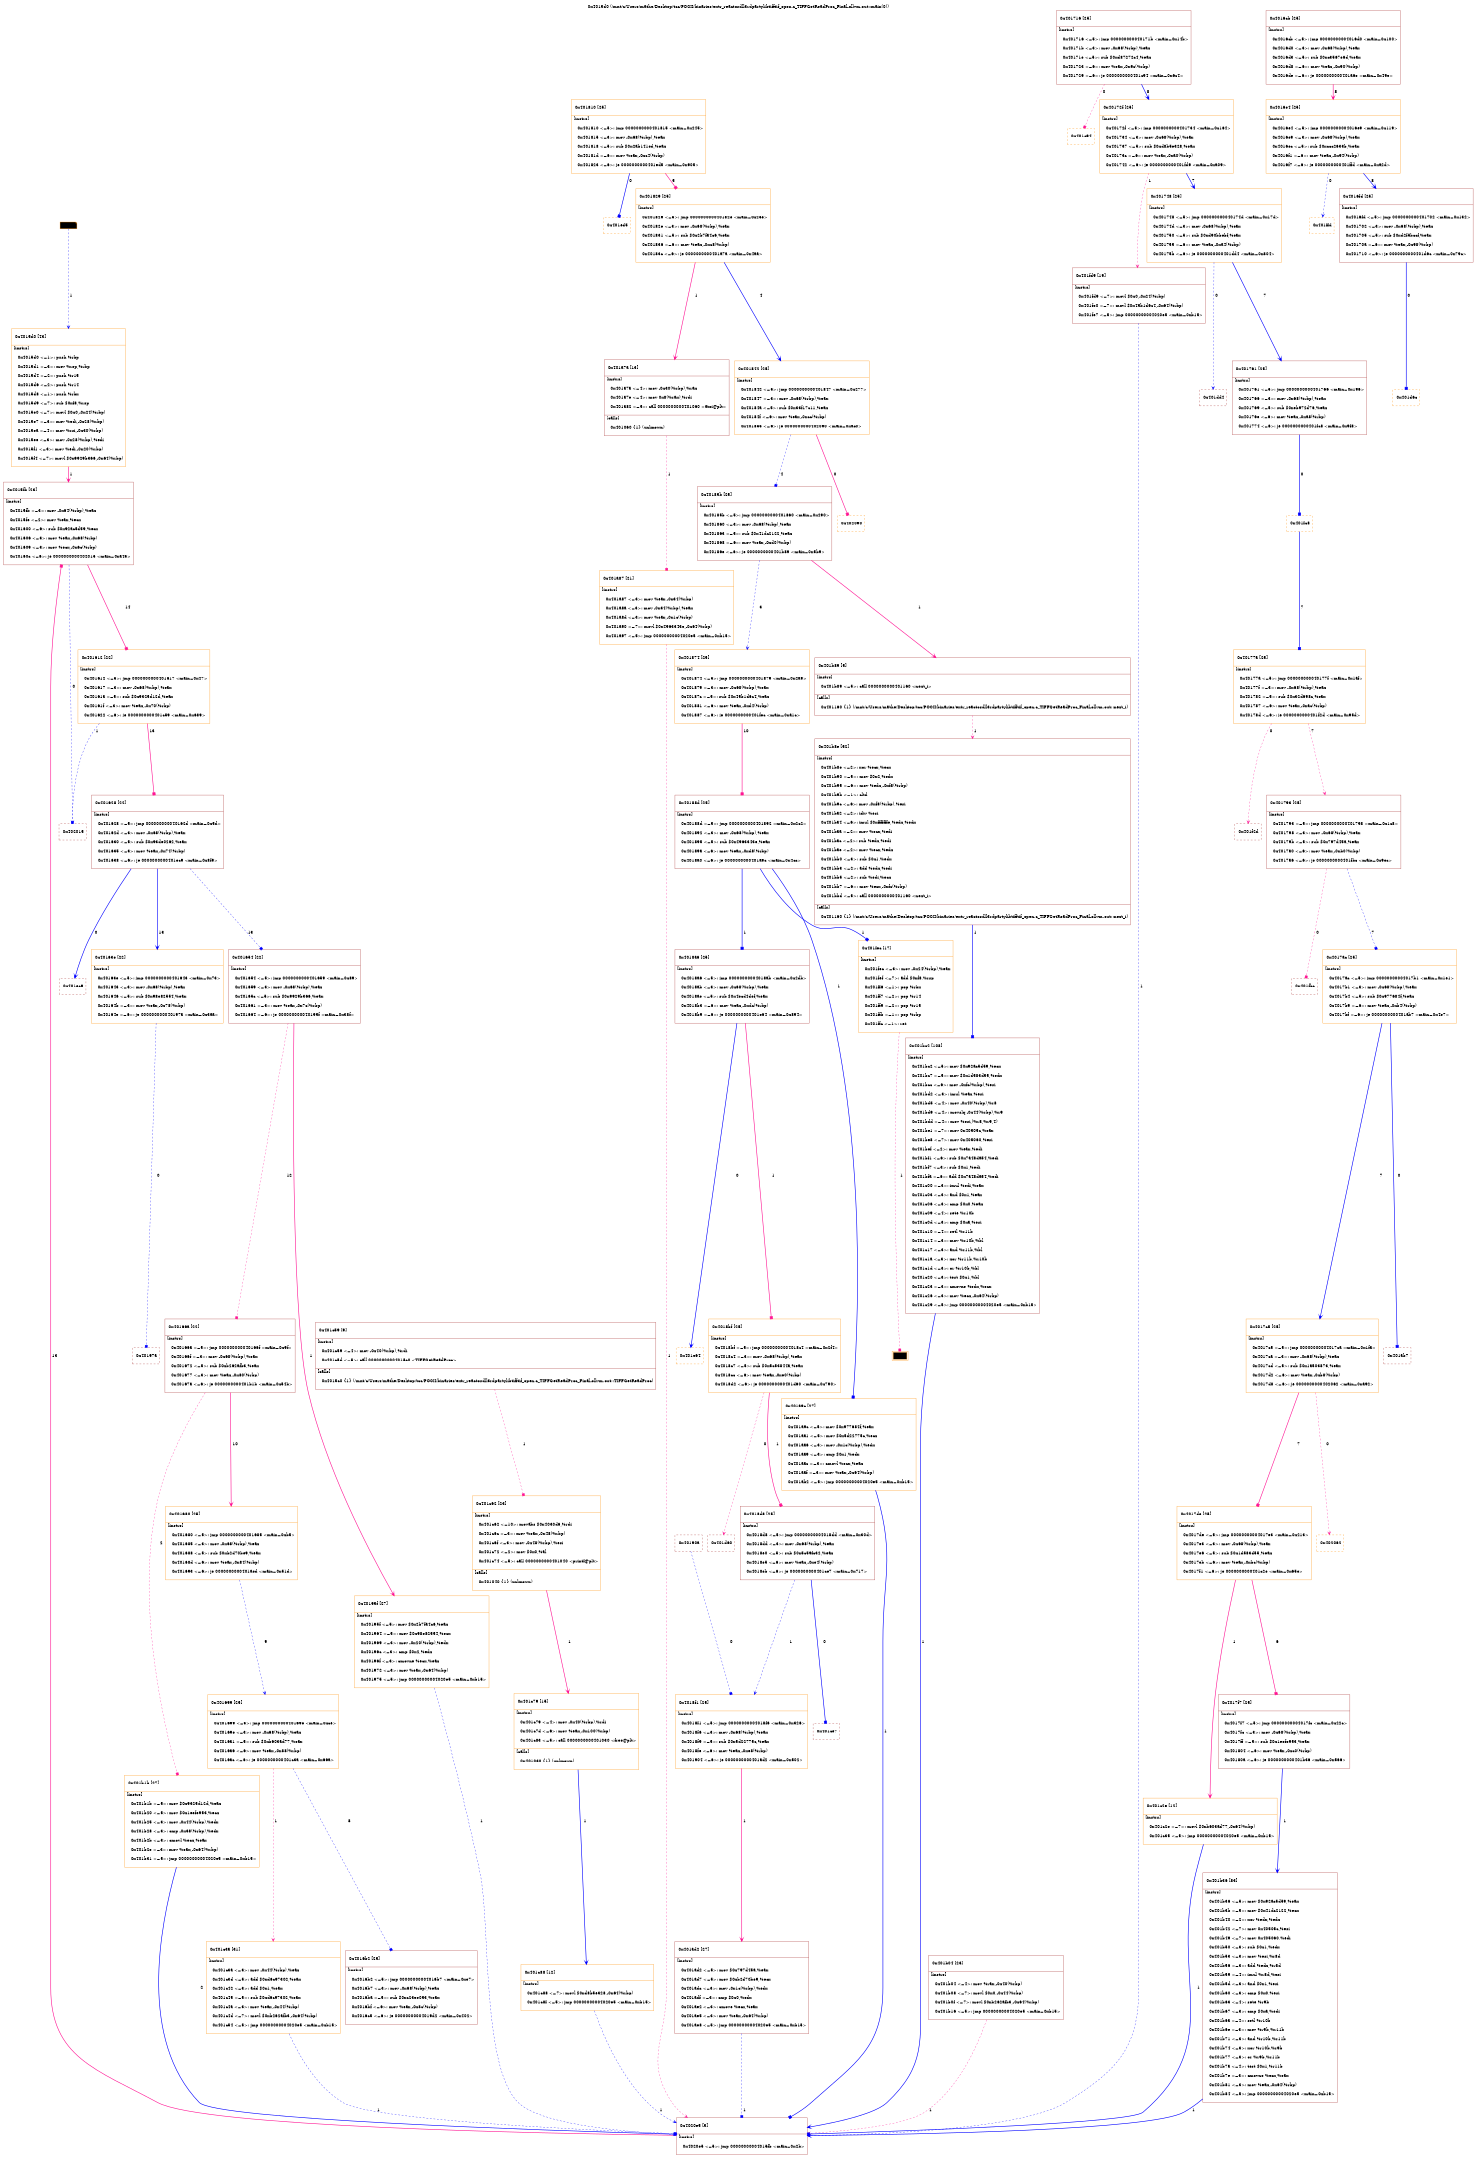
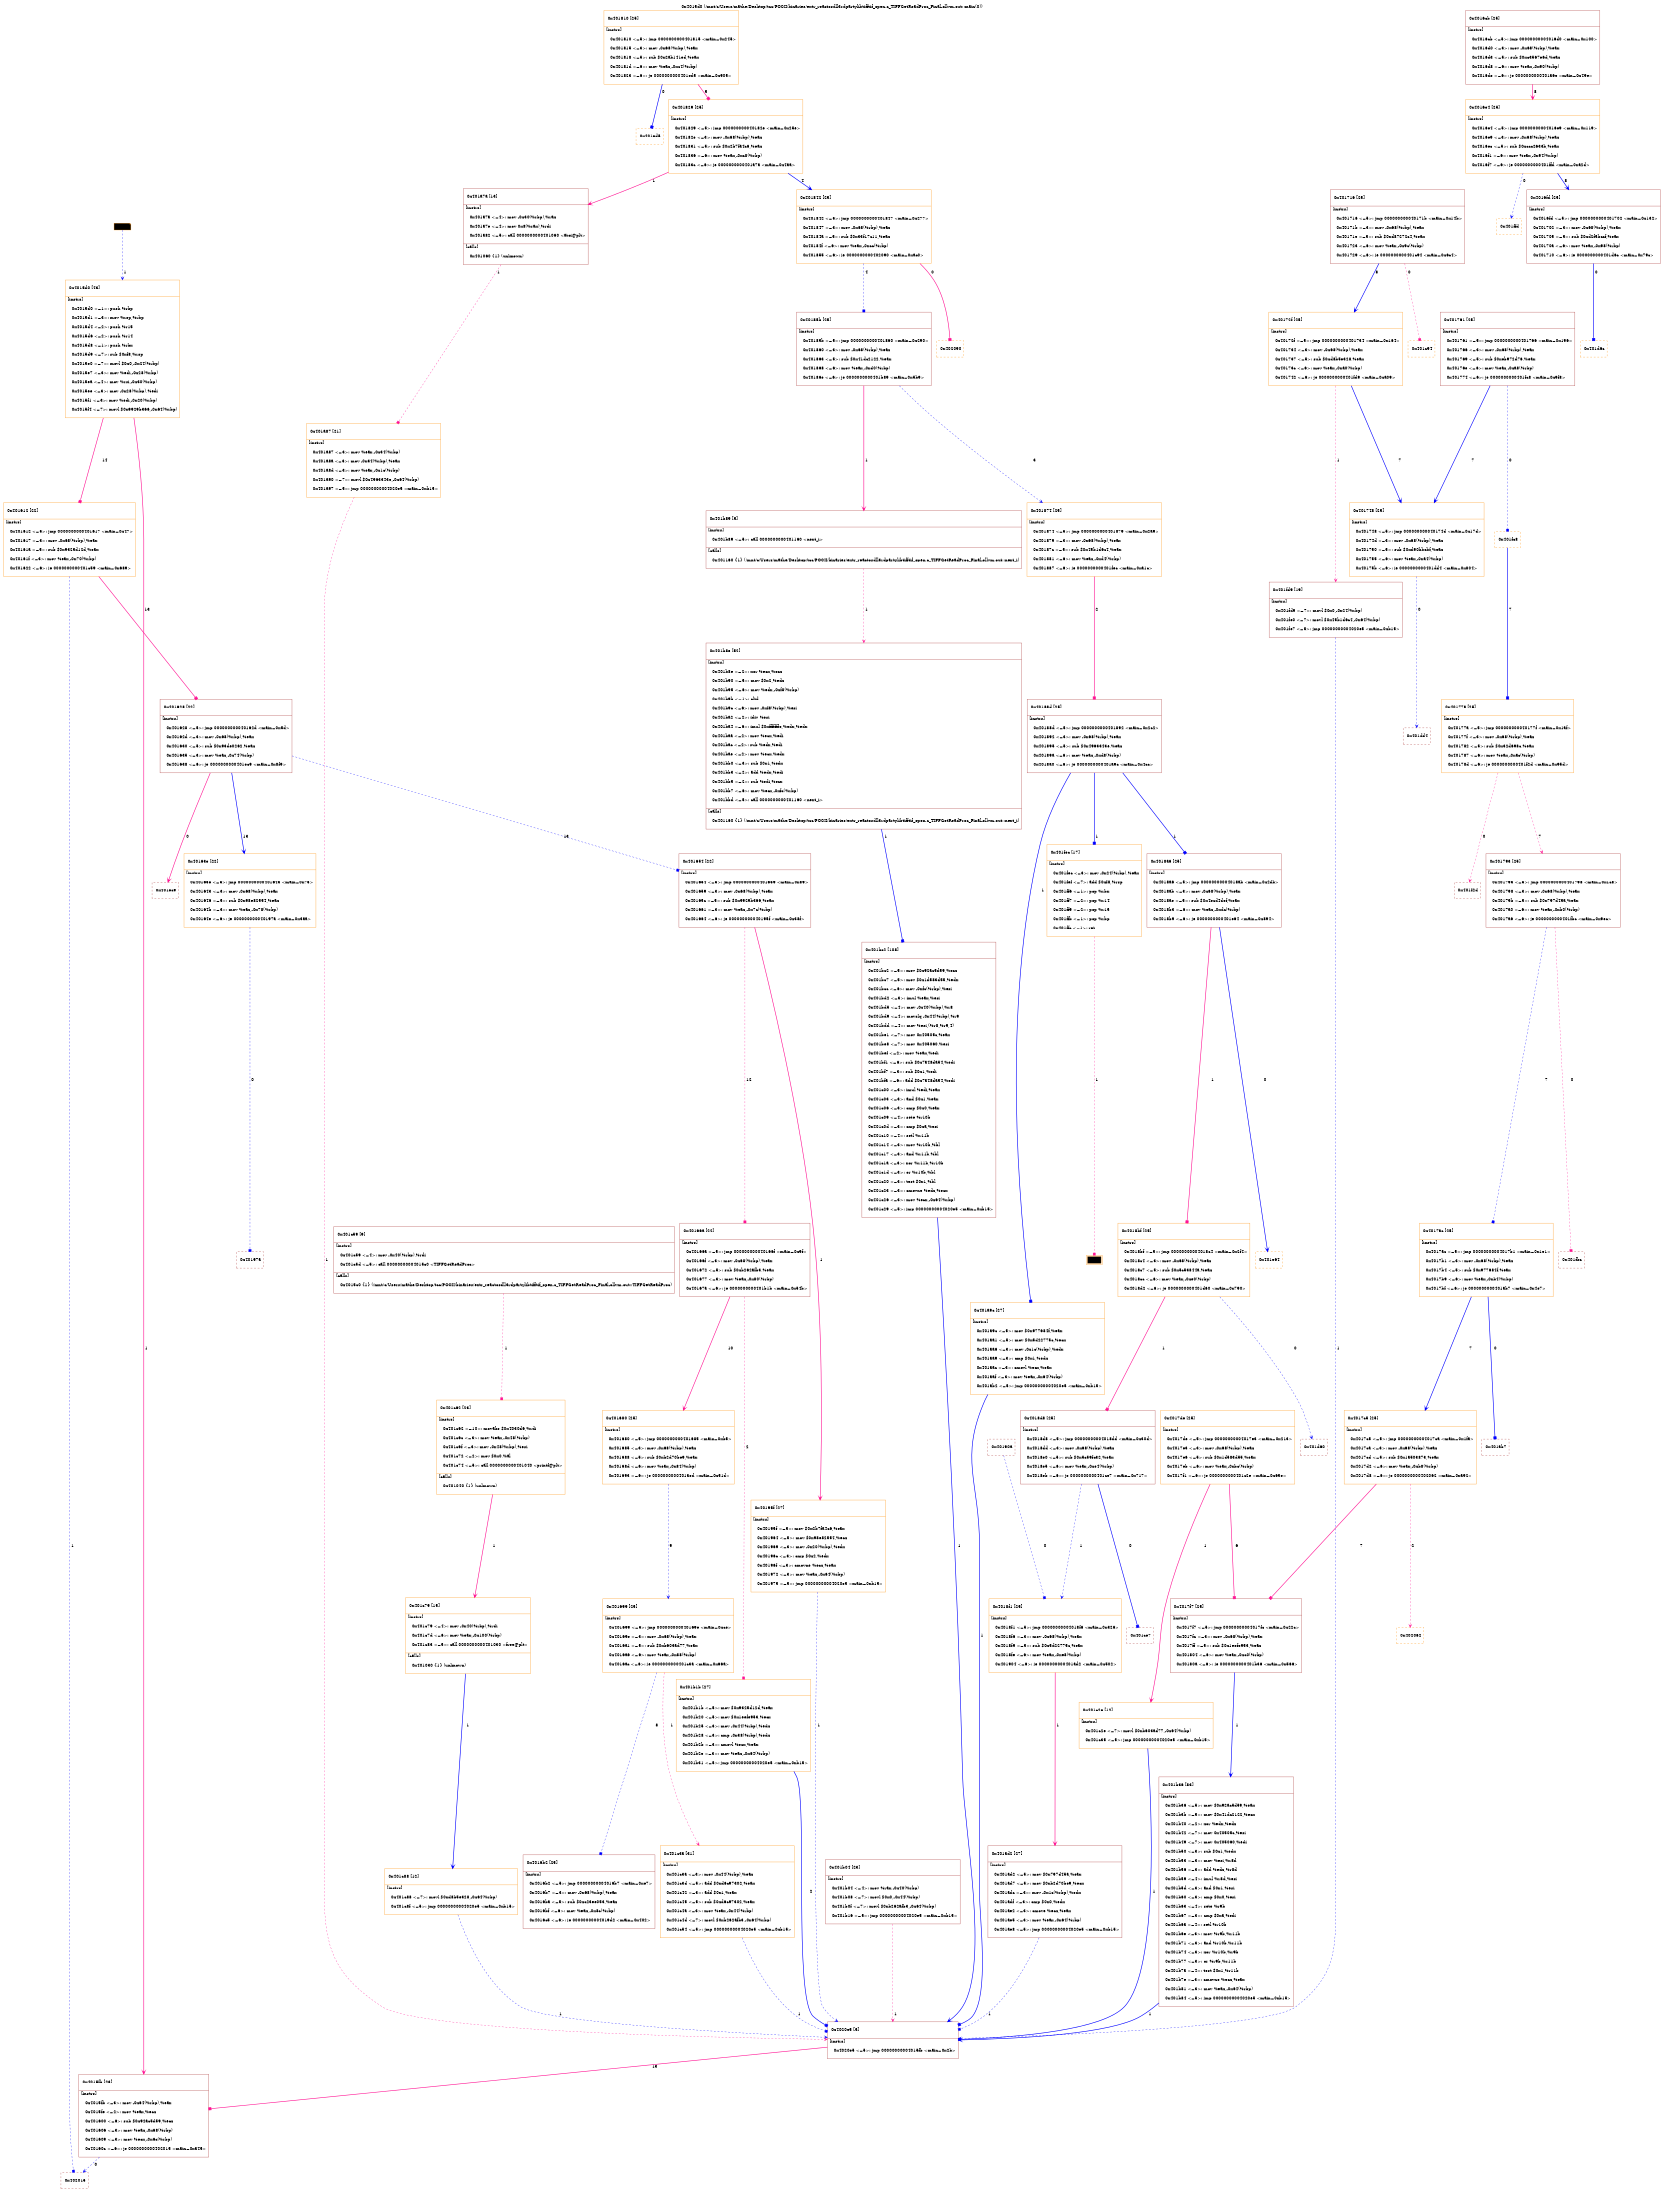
(1256, 310) -> (1463, 443)
(1299, 473) -> (1508, 457)
(107, 606) -> (92, 459)
(746, 731) -> (1096, 610)
(99, 920) -> (189, 826)
(1327, 1444) -> (1412, 1546)
(1279, 1448) -> (1324, 1540)
(744, 1462) -> (1273, 1362)
